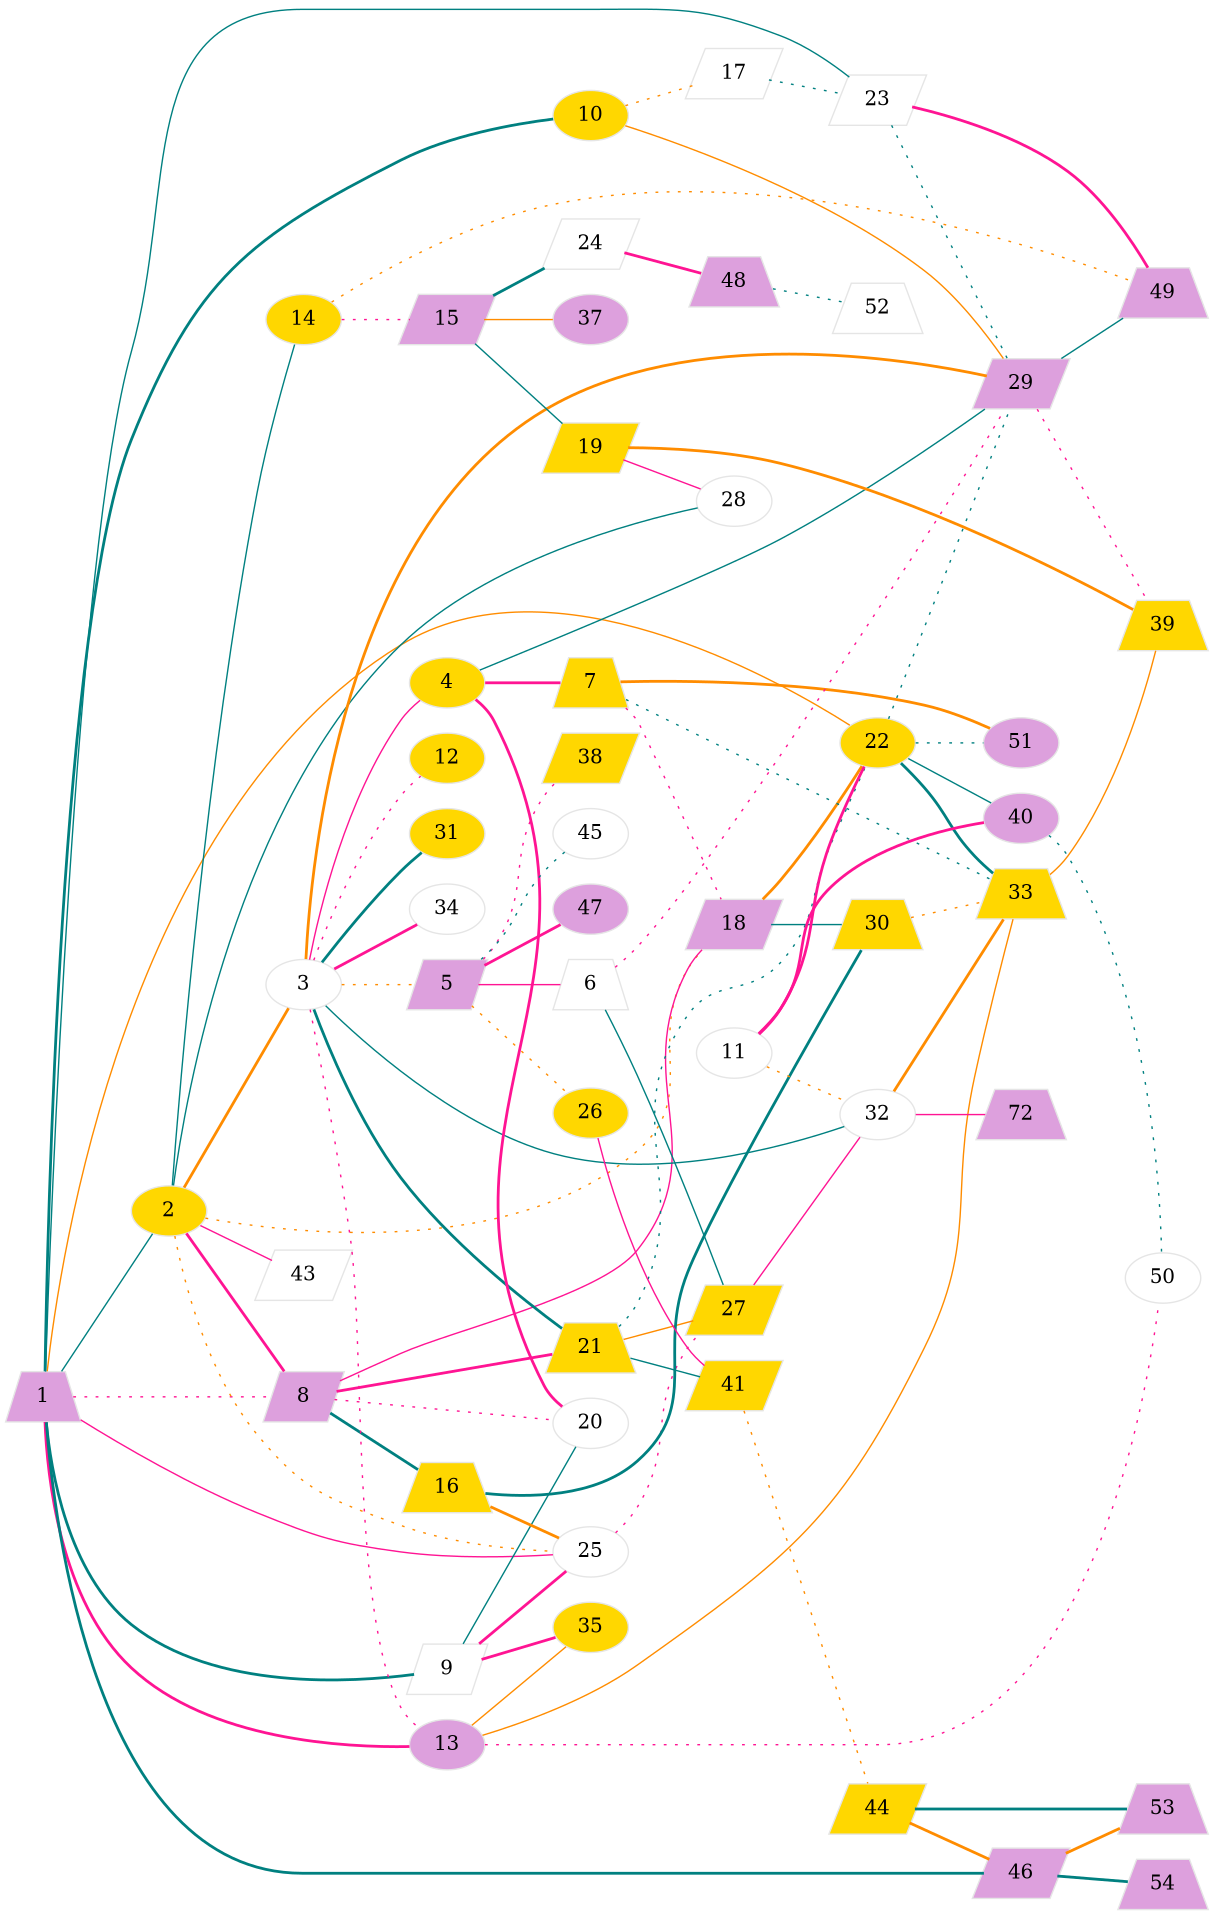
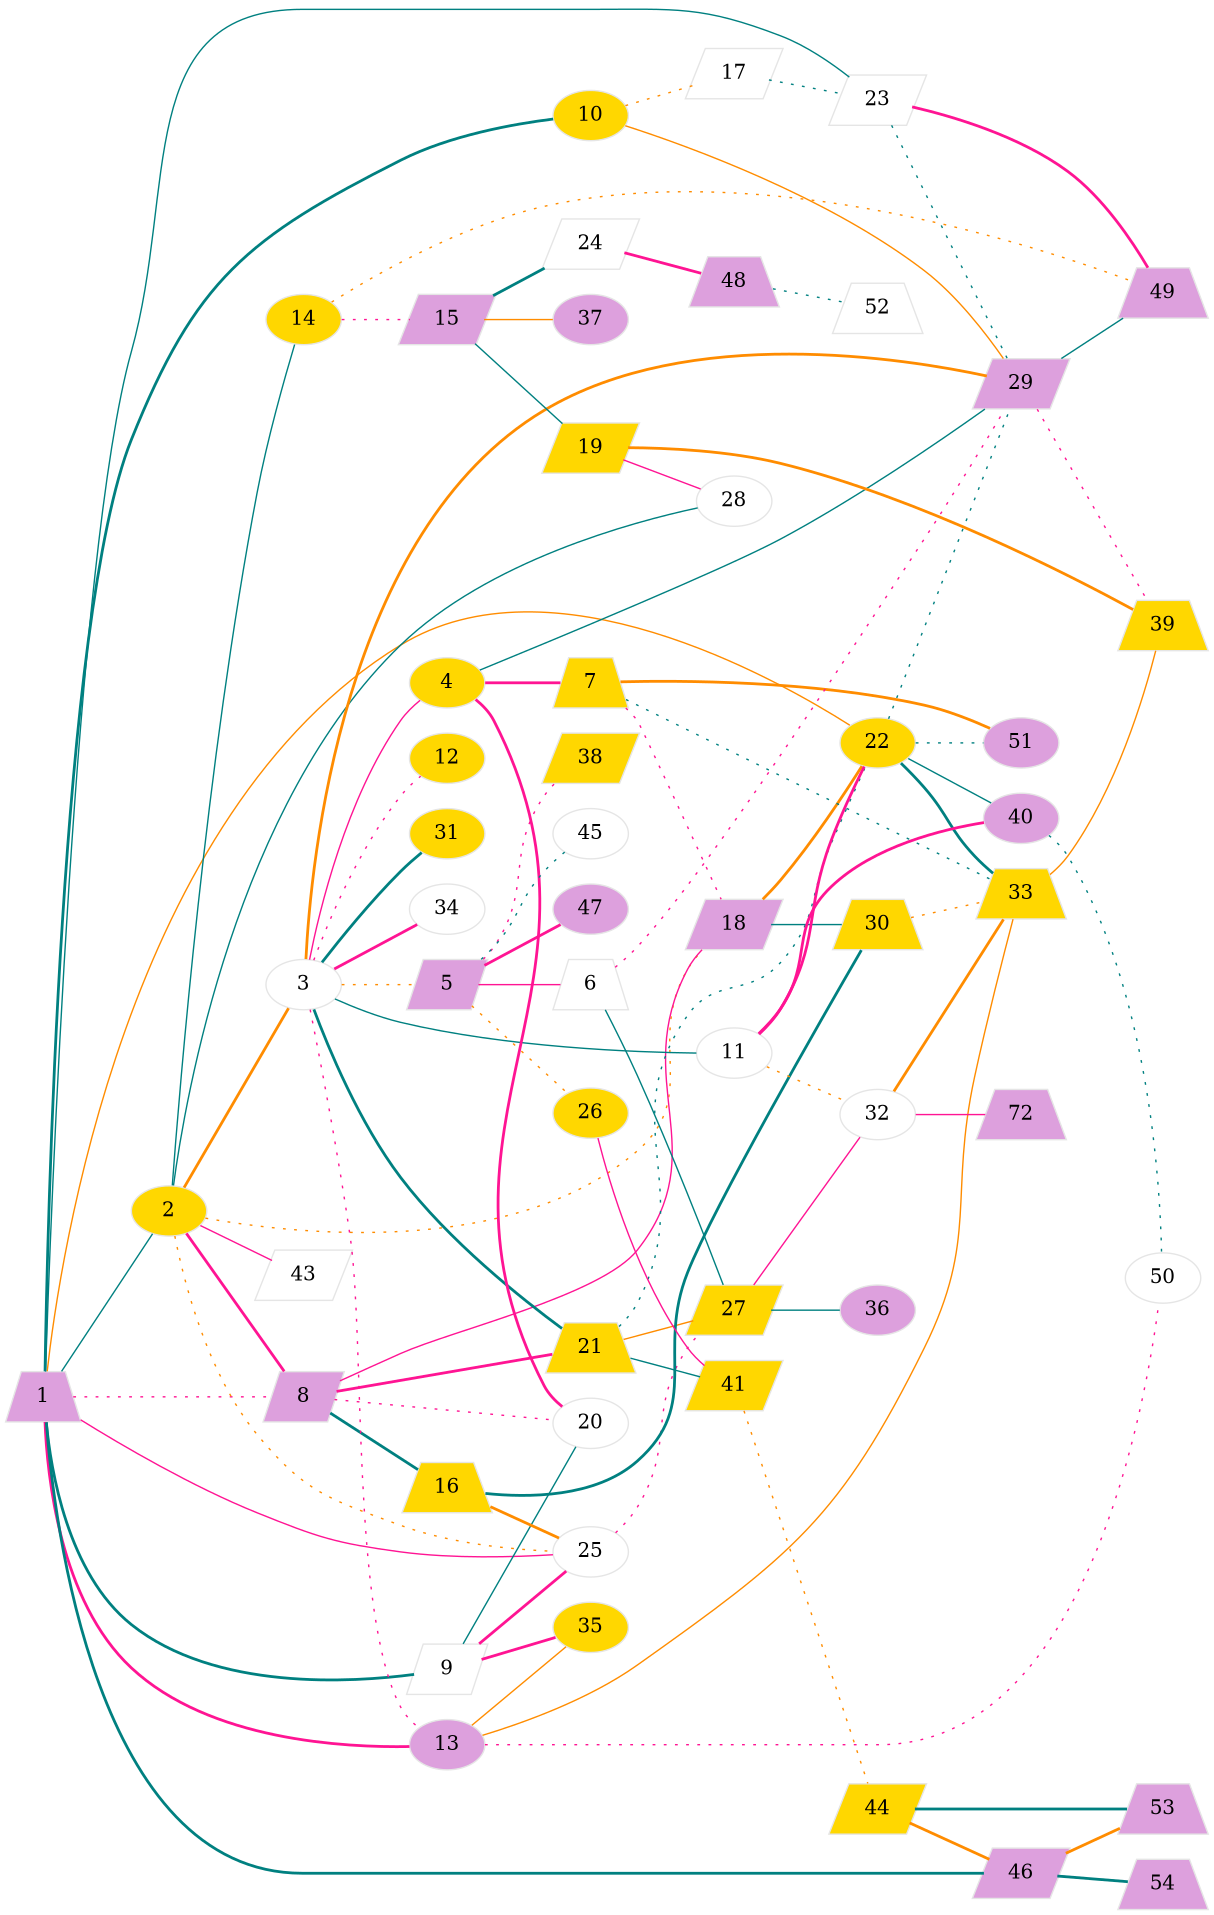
(564, 1156) -> (495, 1039)
none -> (878, 1310)
